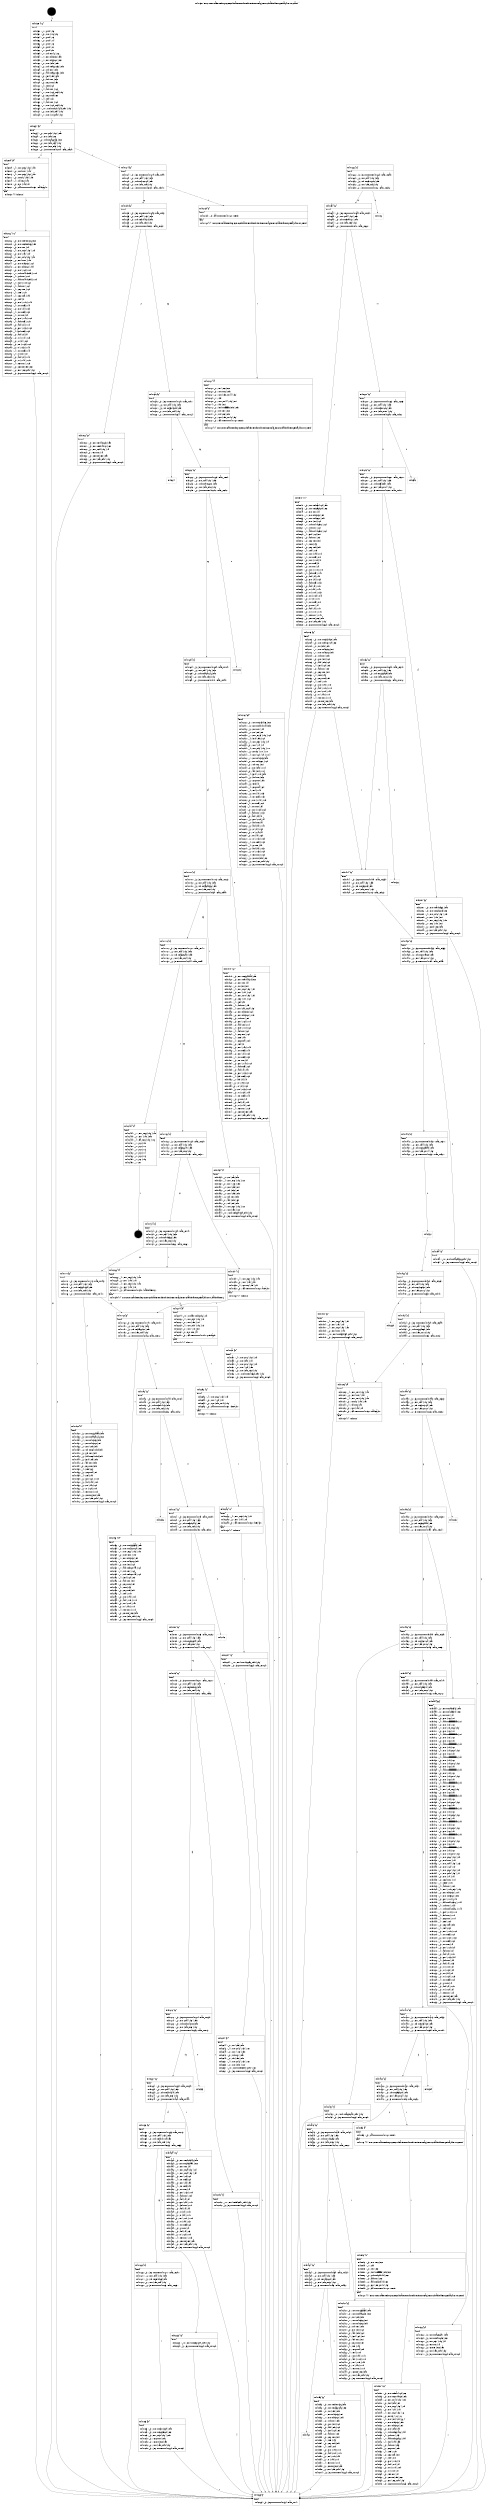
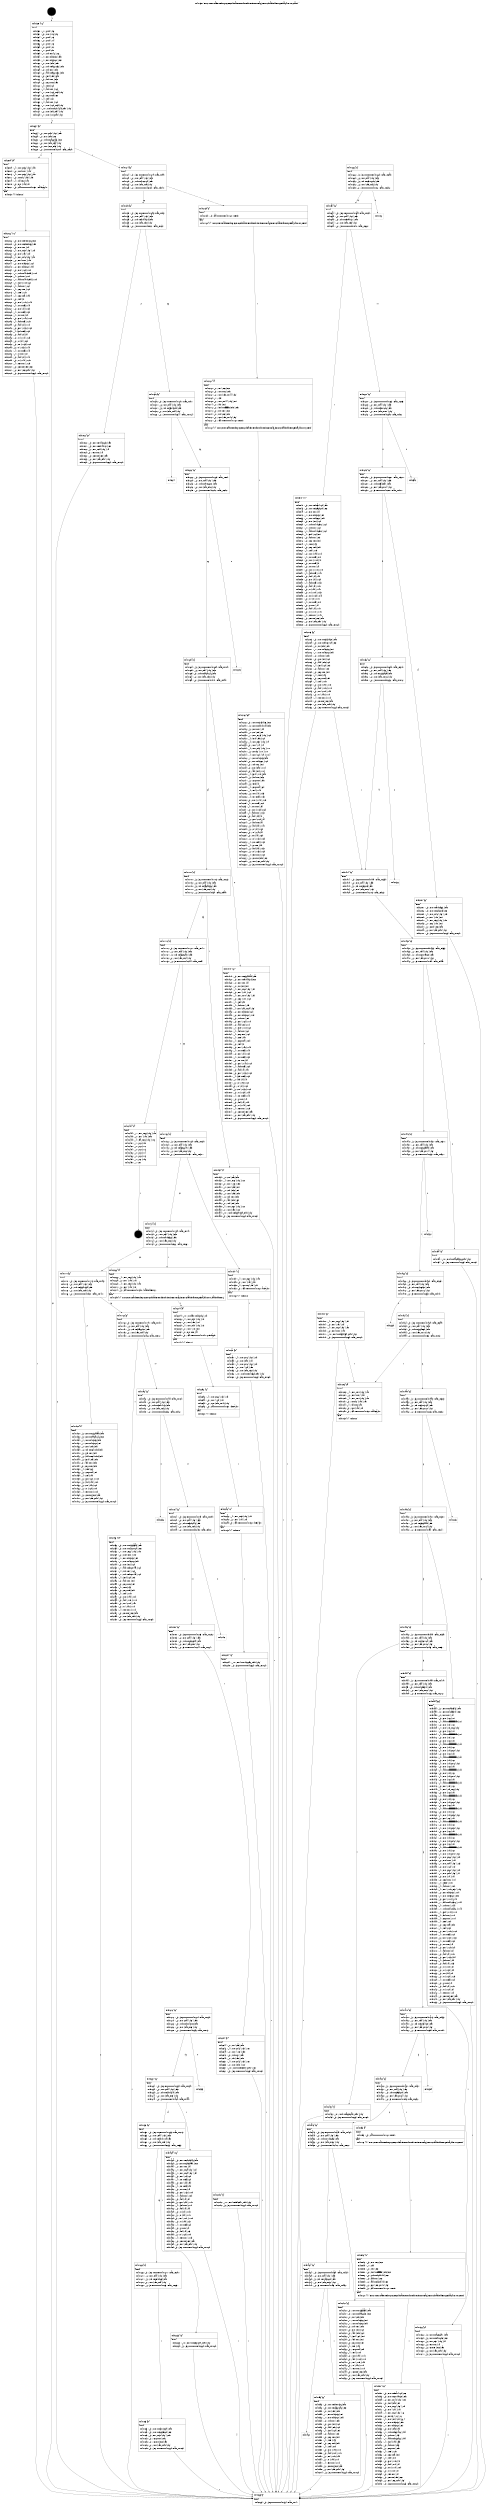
(425, 1254) -> (421, 1214)
(193, 1304) -> (249, 1323)
(191, 1684) -> none
